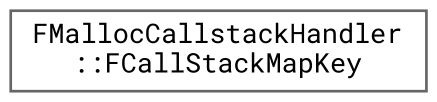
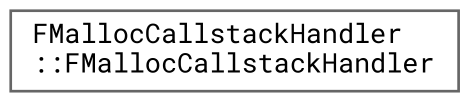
(219, 51) -> (235, 51)
